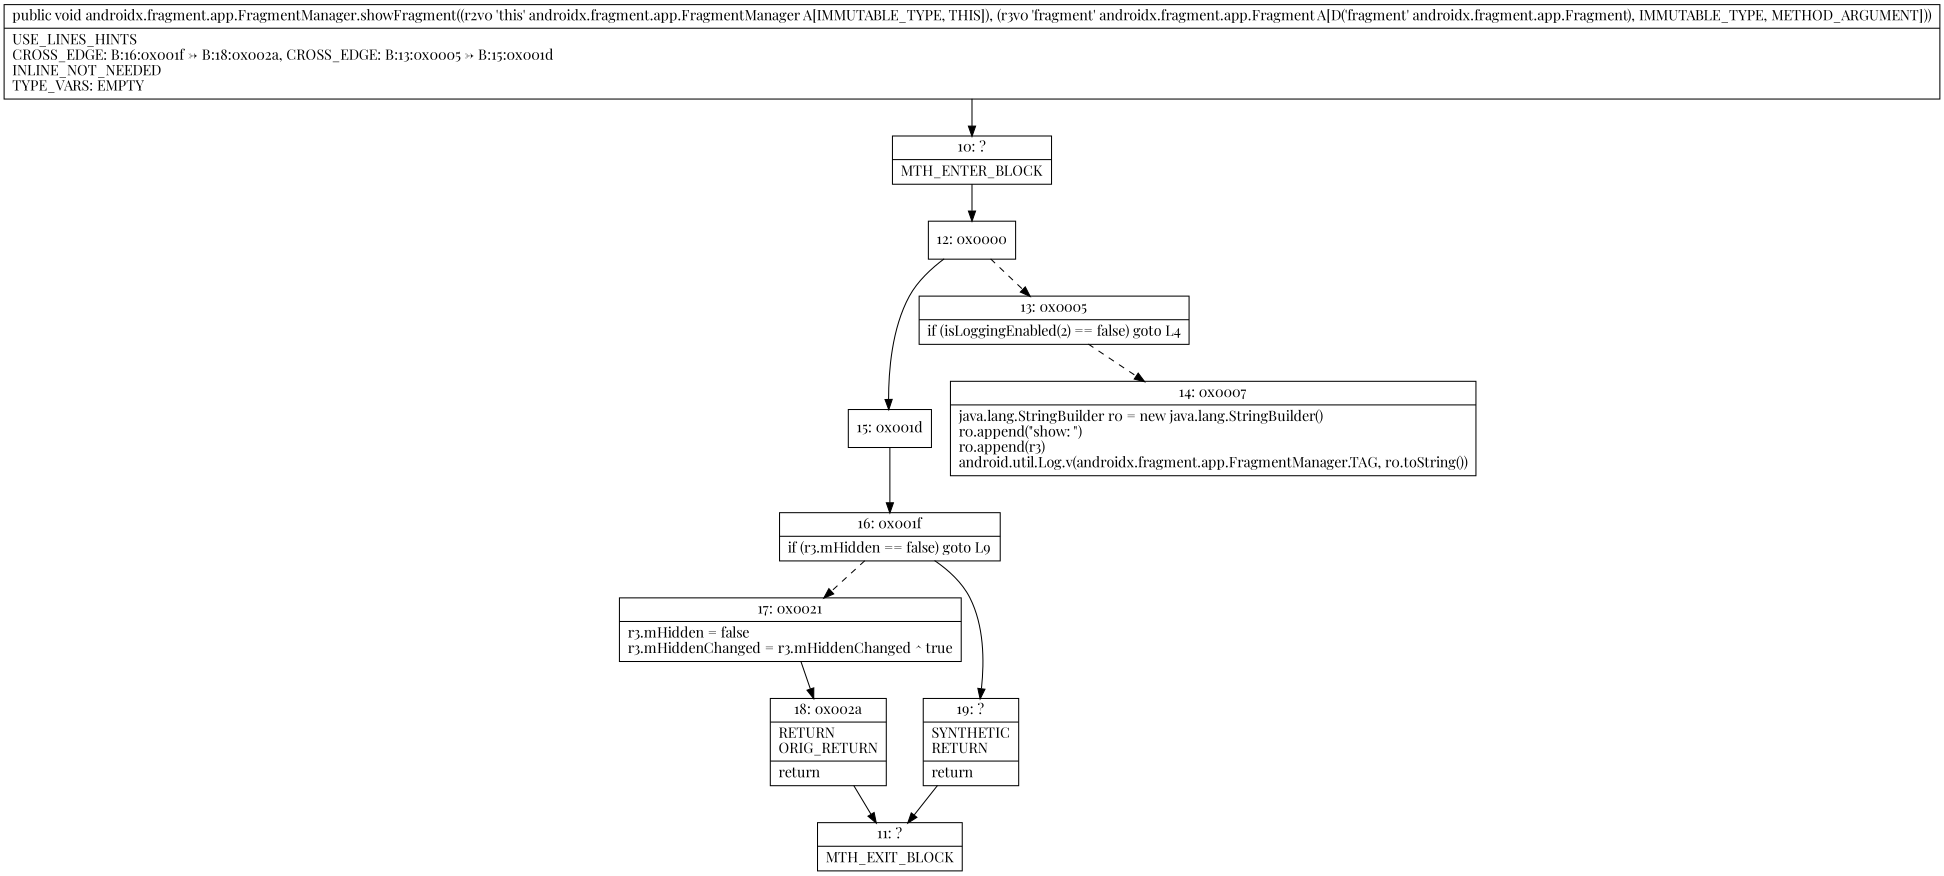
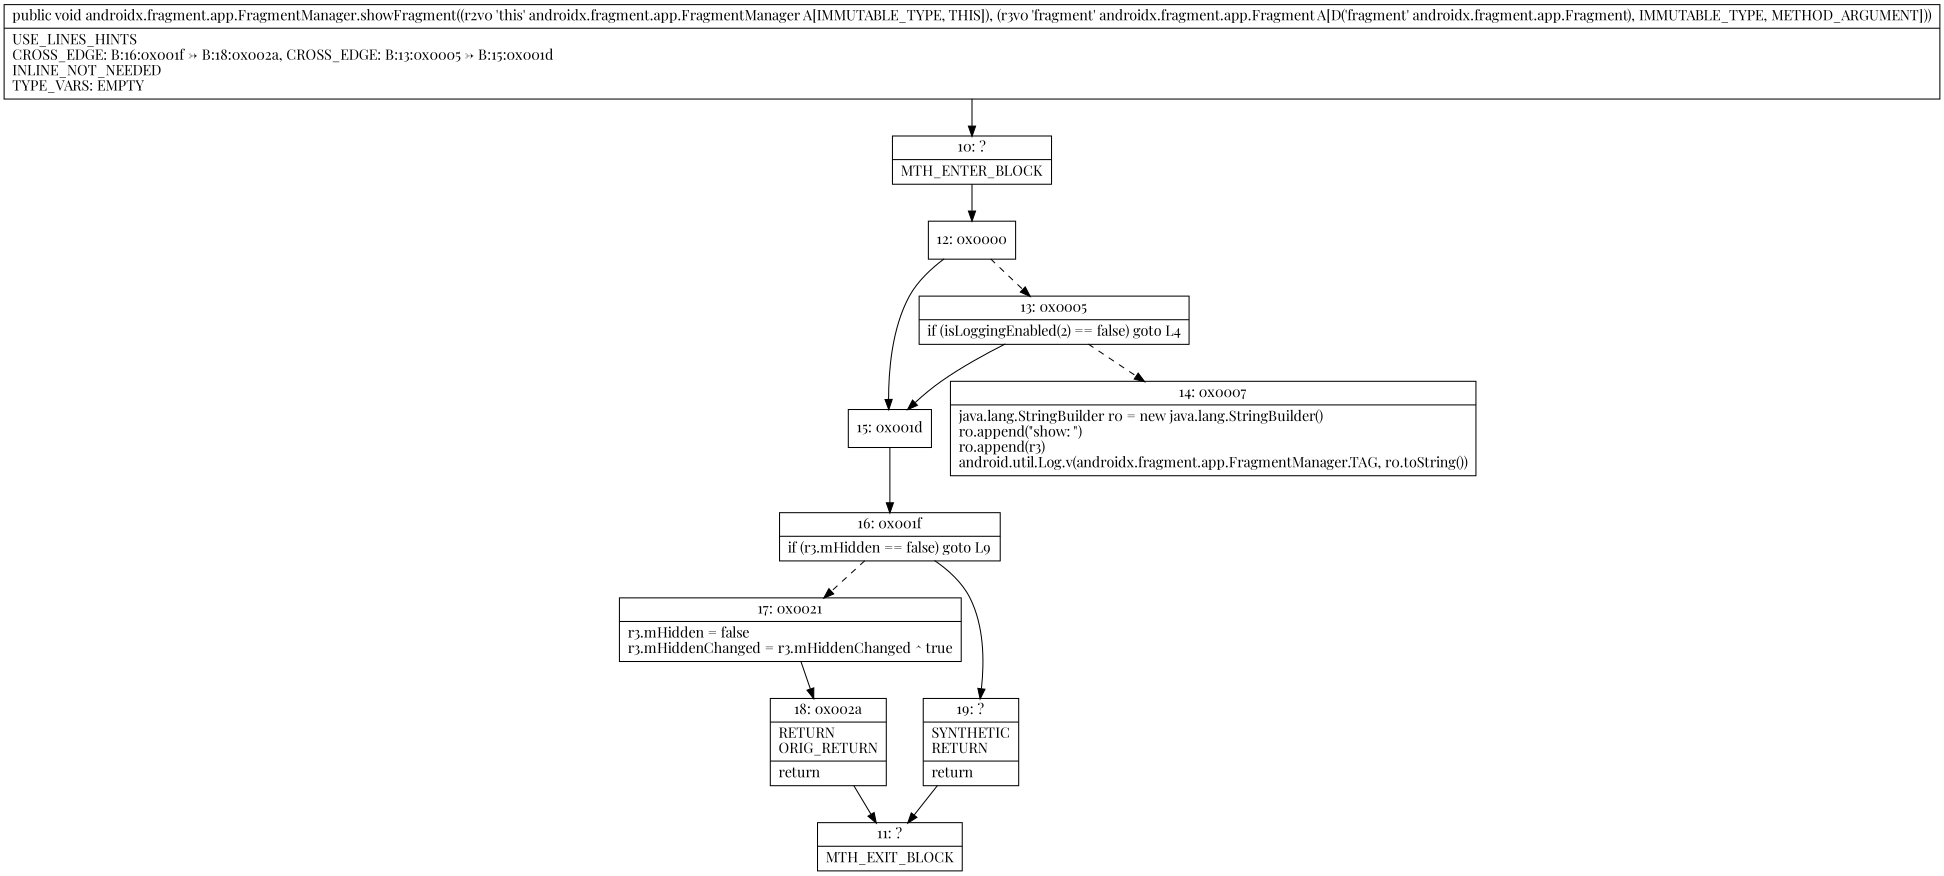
none -> (958, 370)
